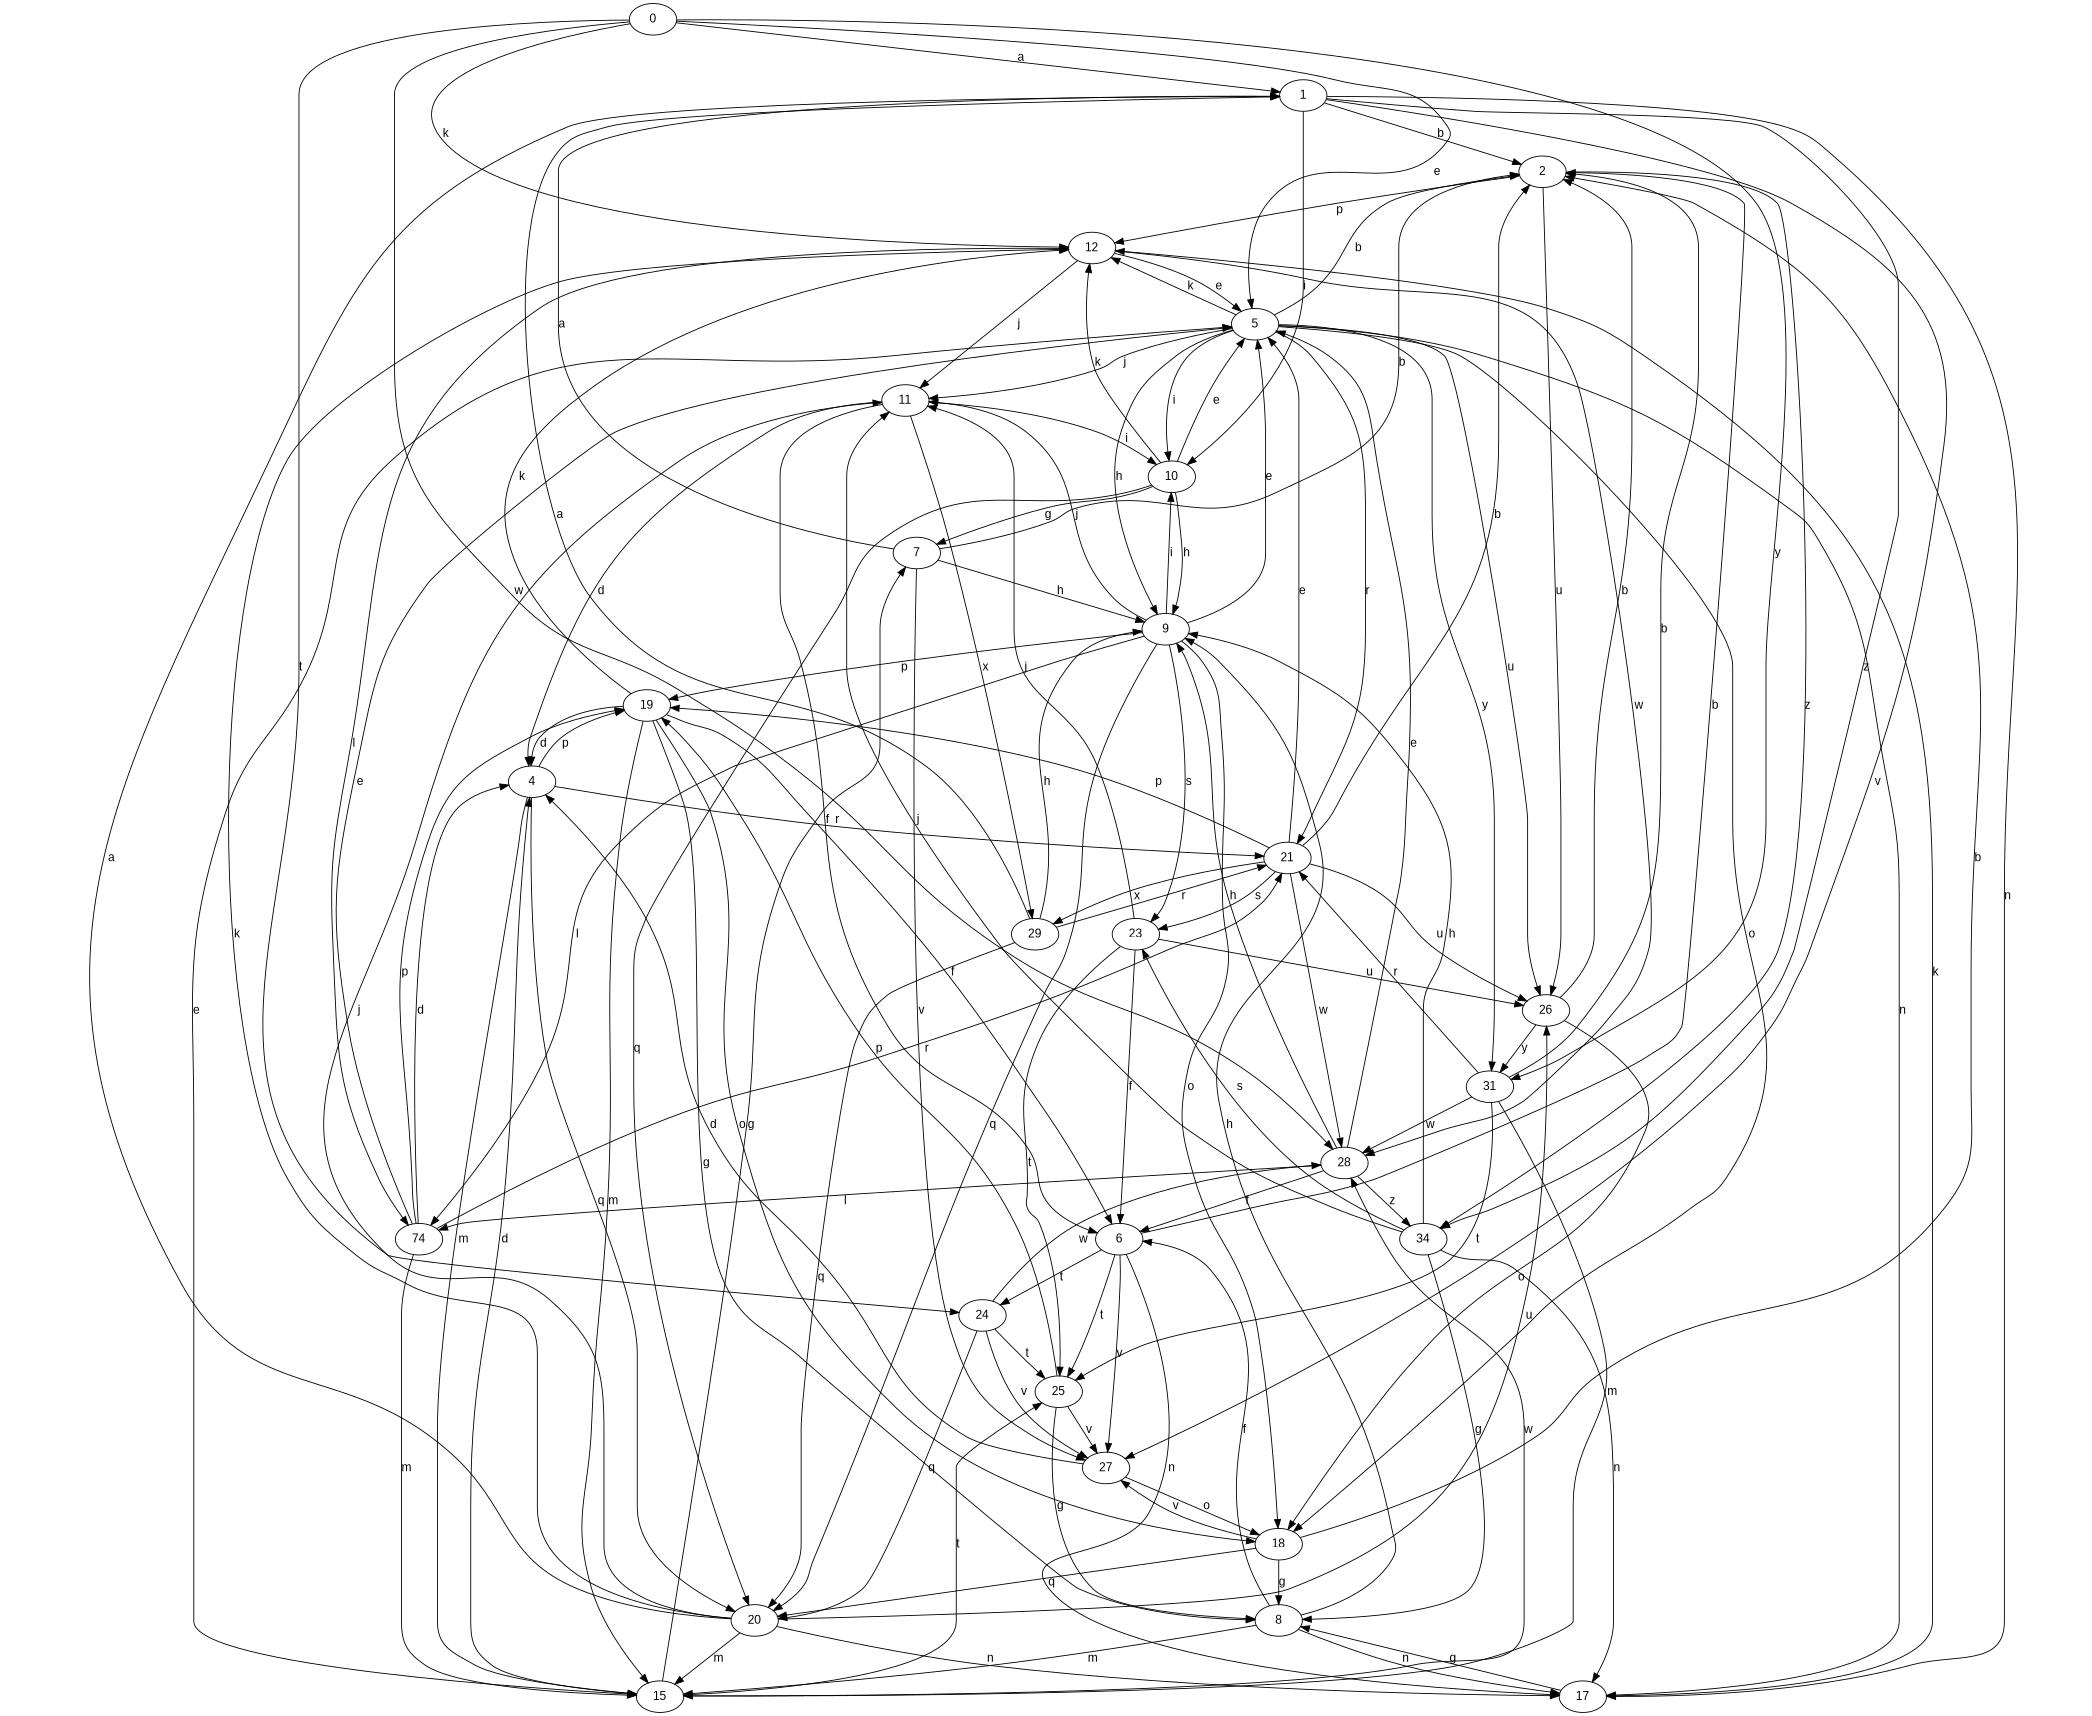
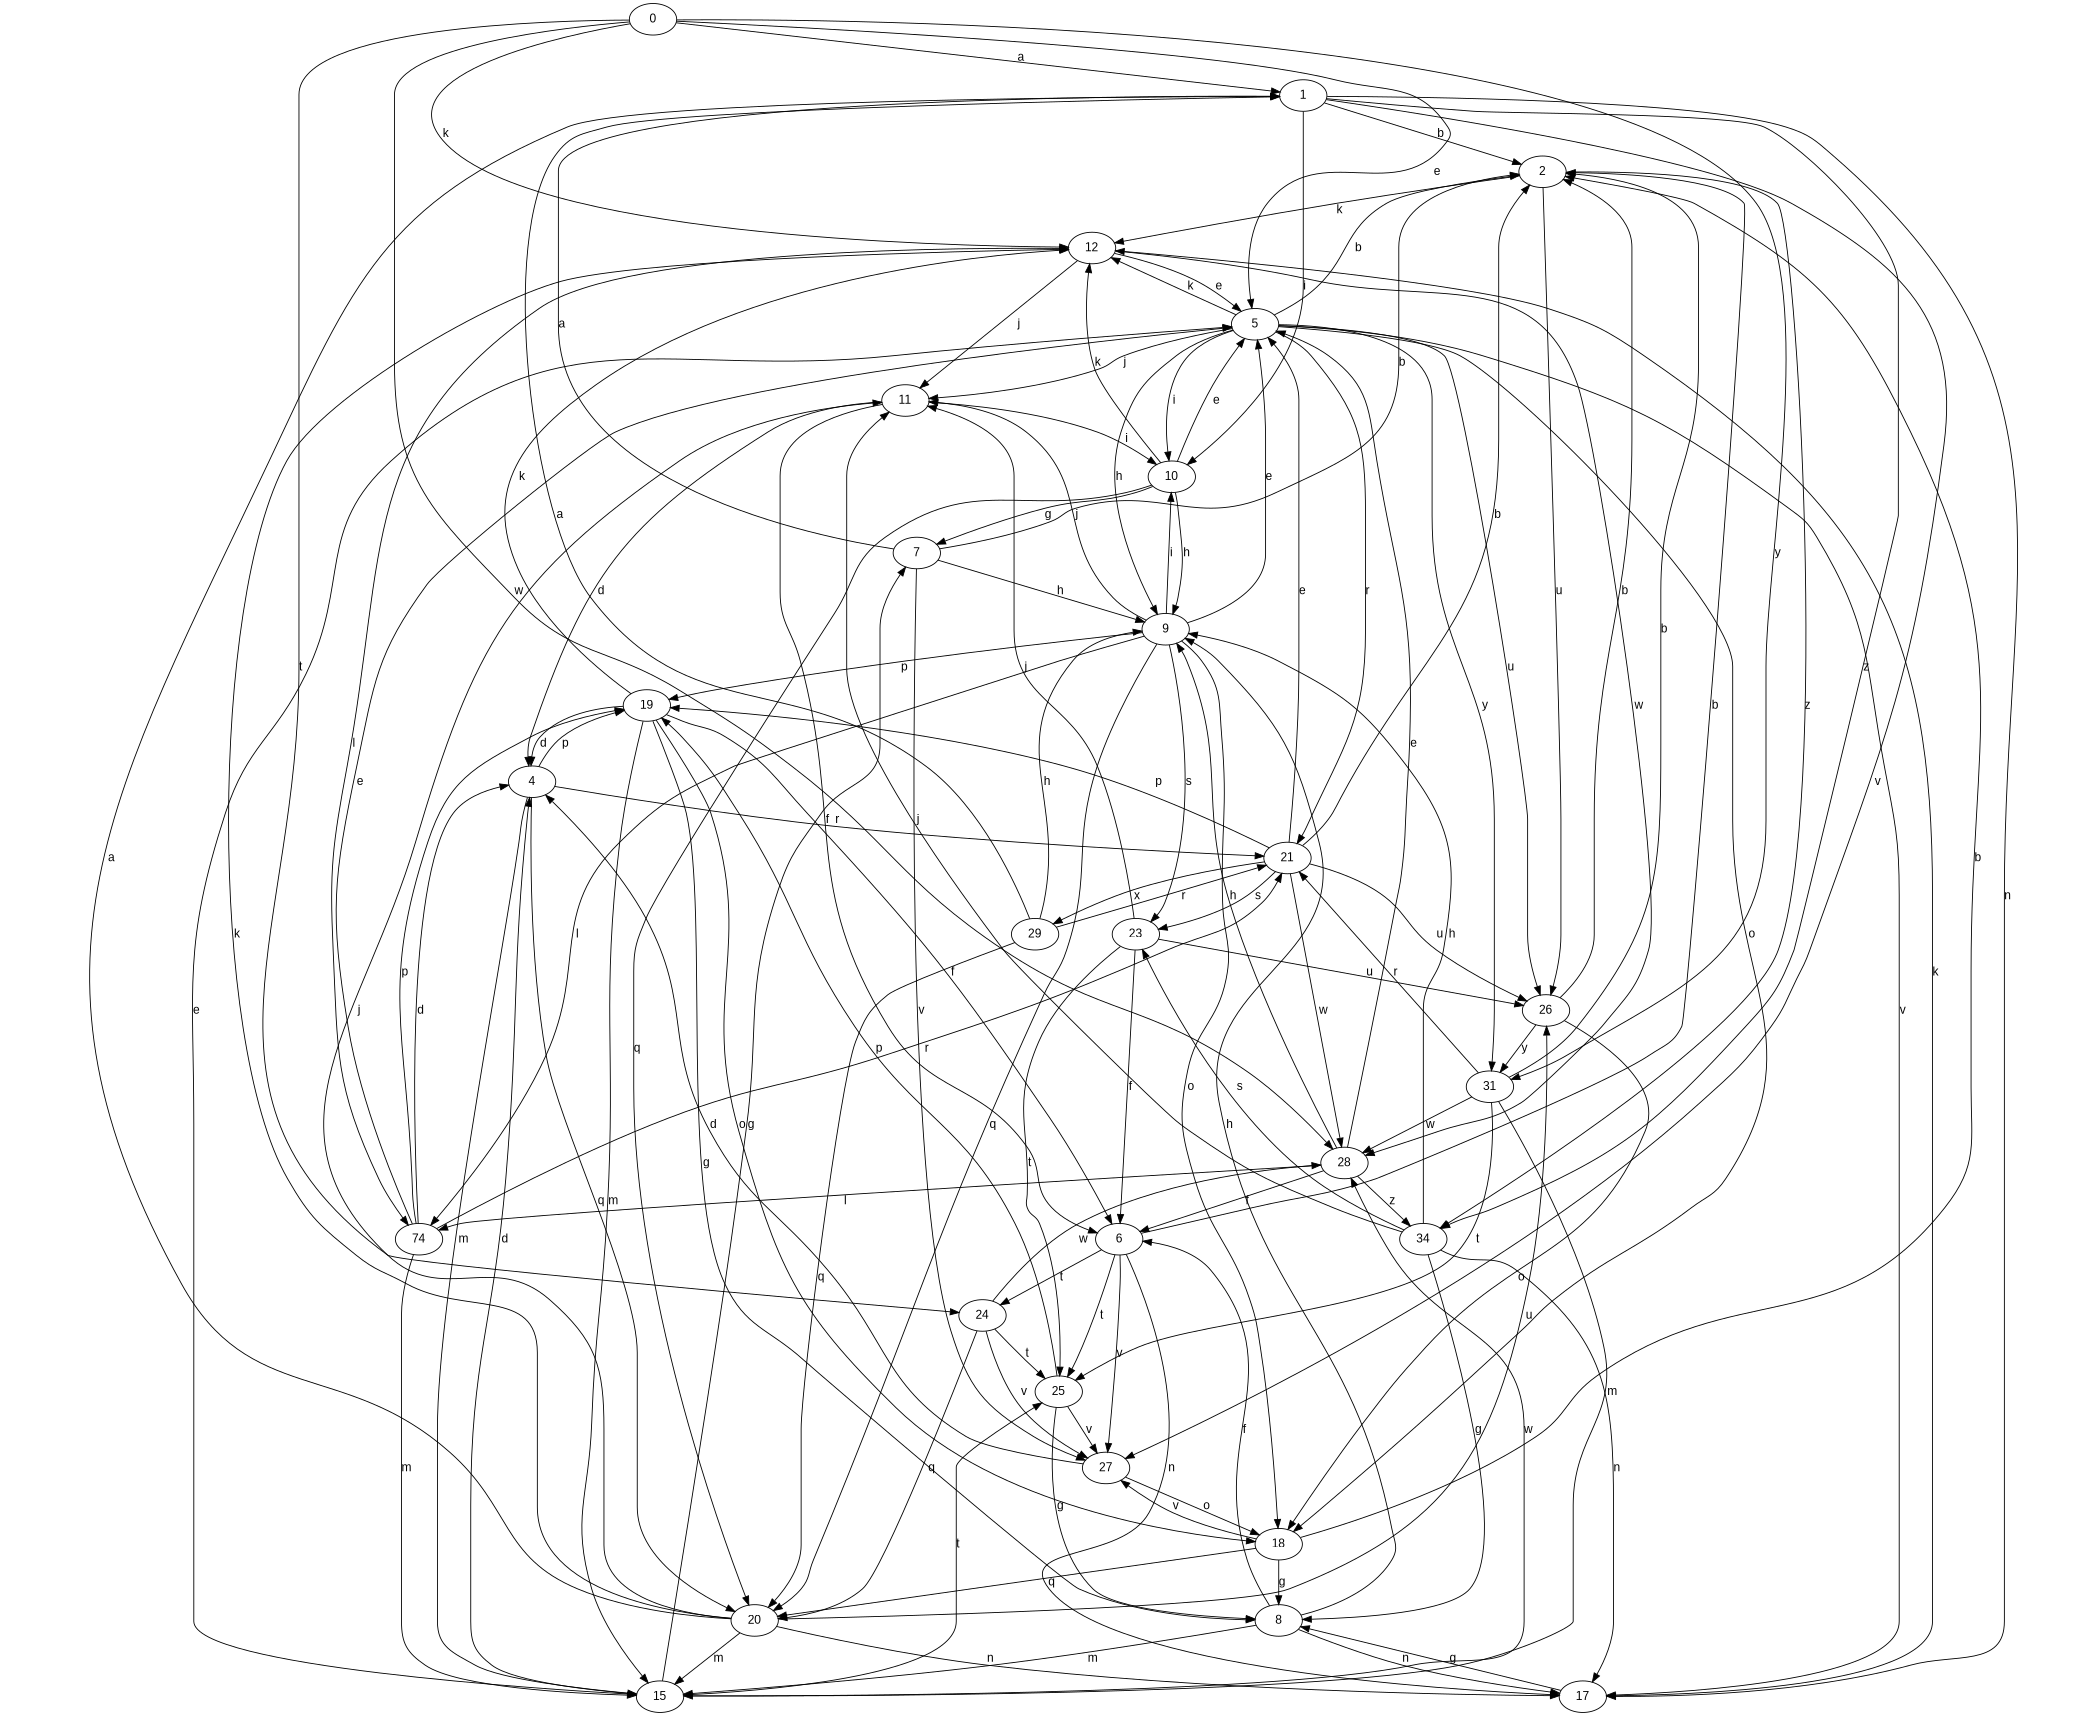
(1340, 210) -> (1340, 210)
(979, 661) -> none
(1903, 1010) -> (1903, 1010)
